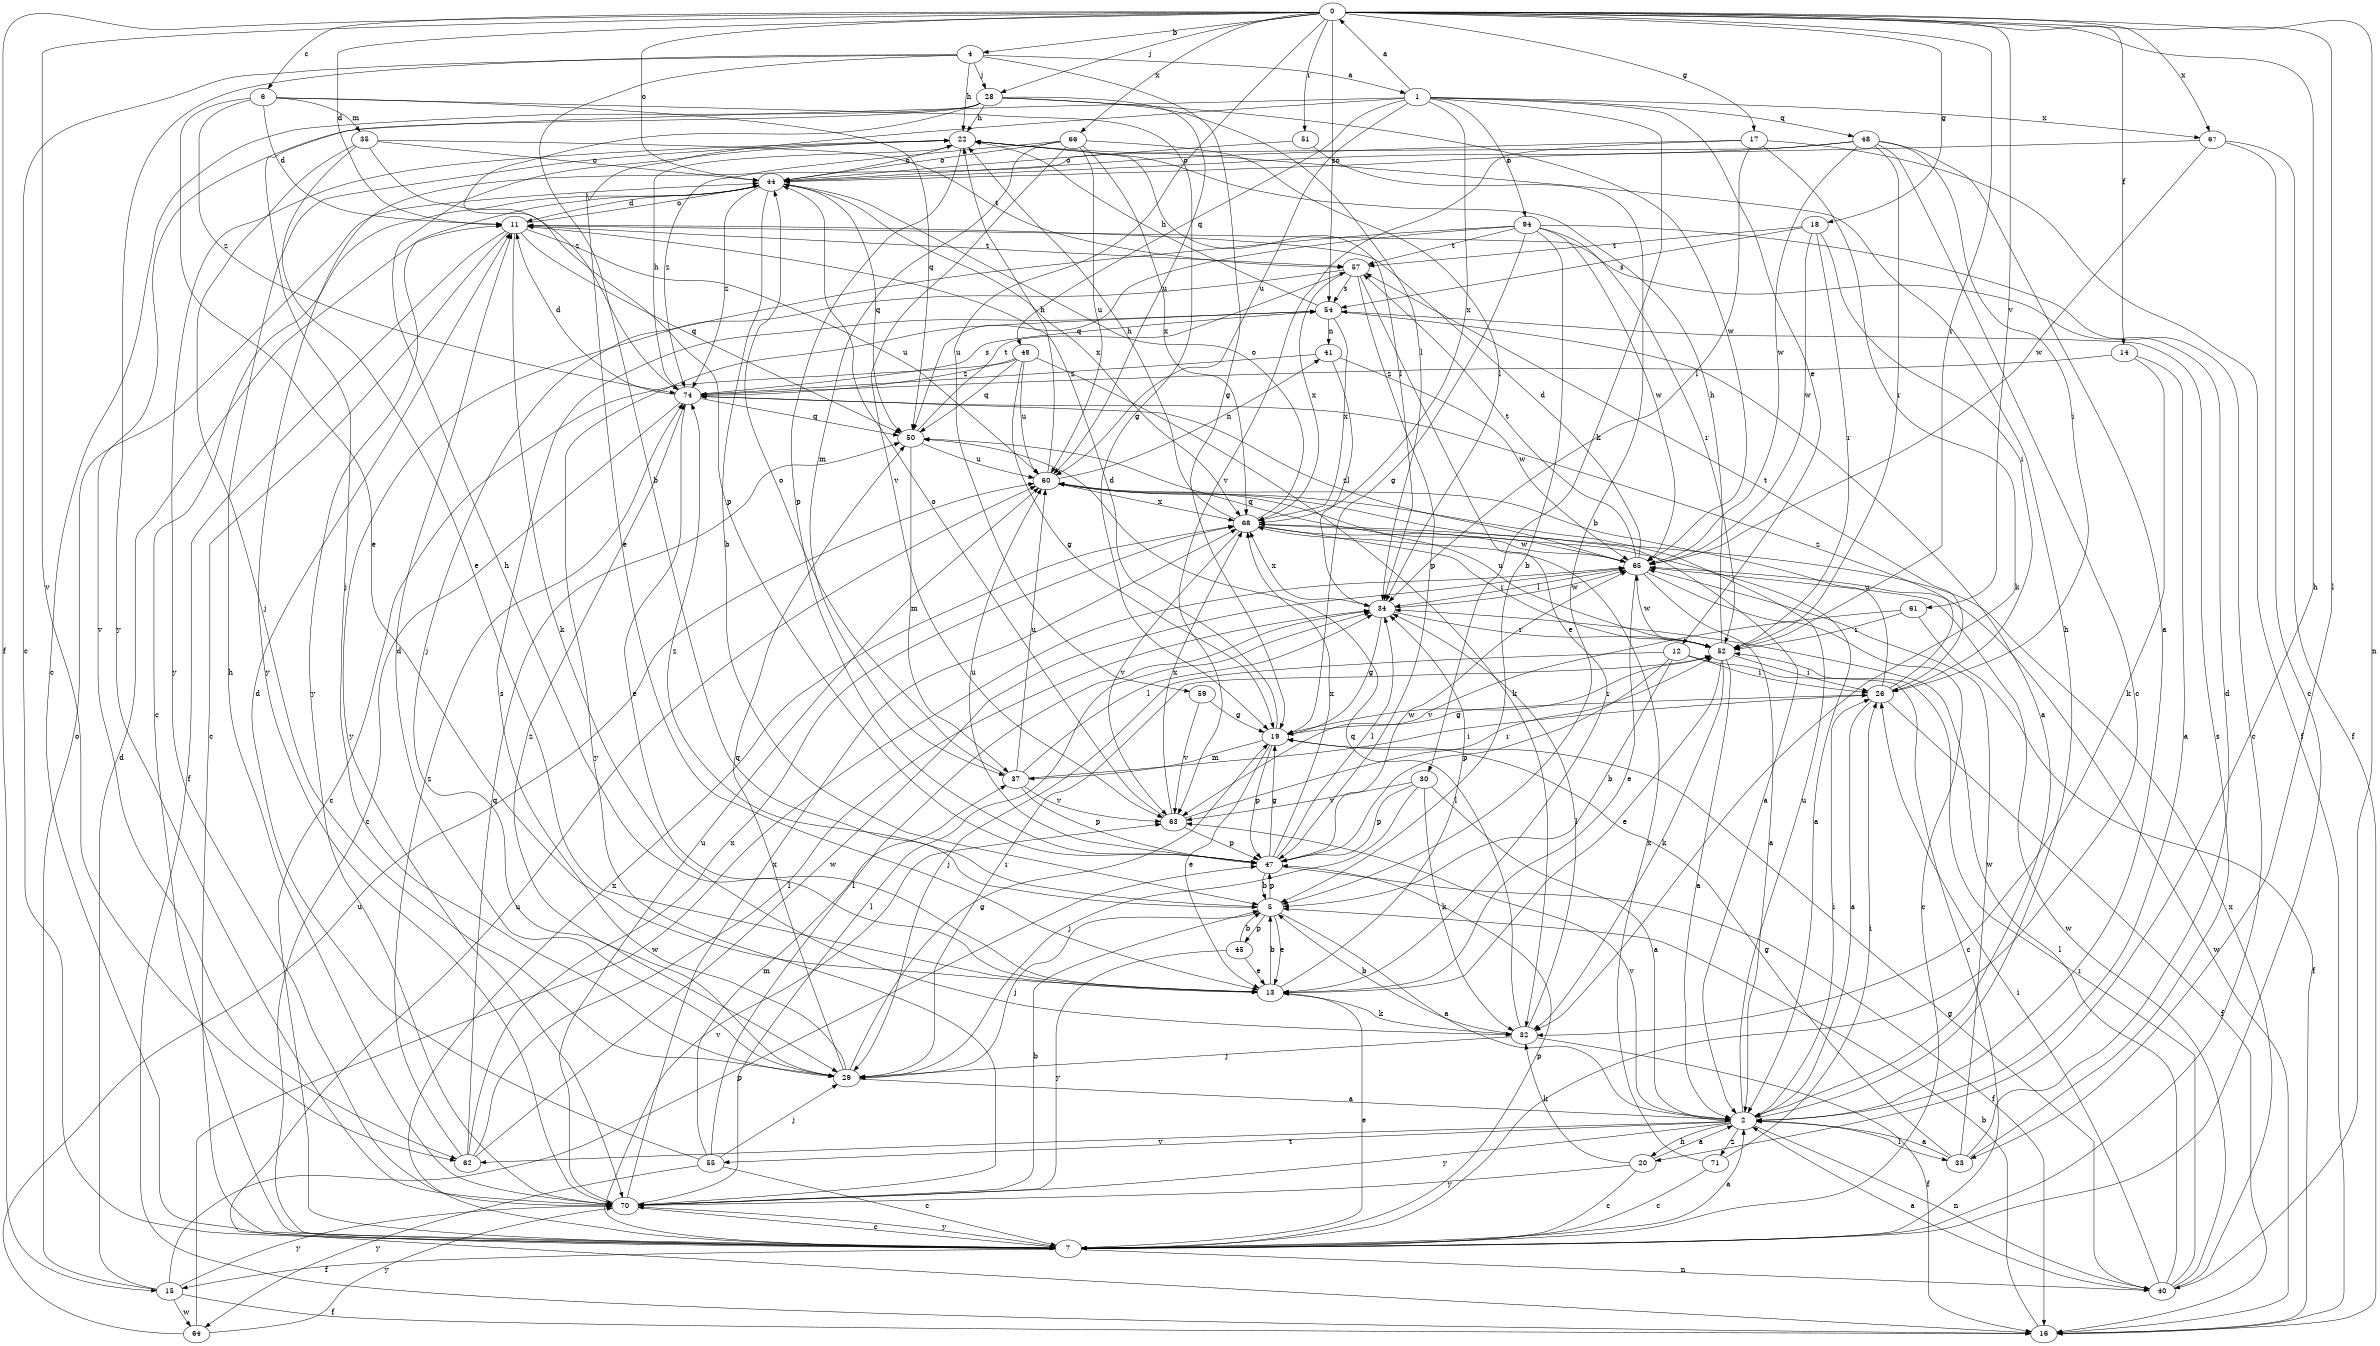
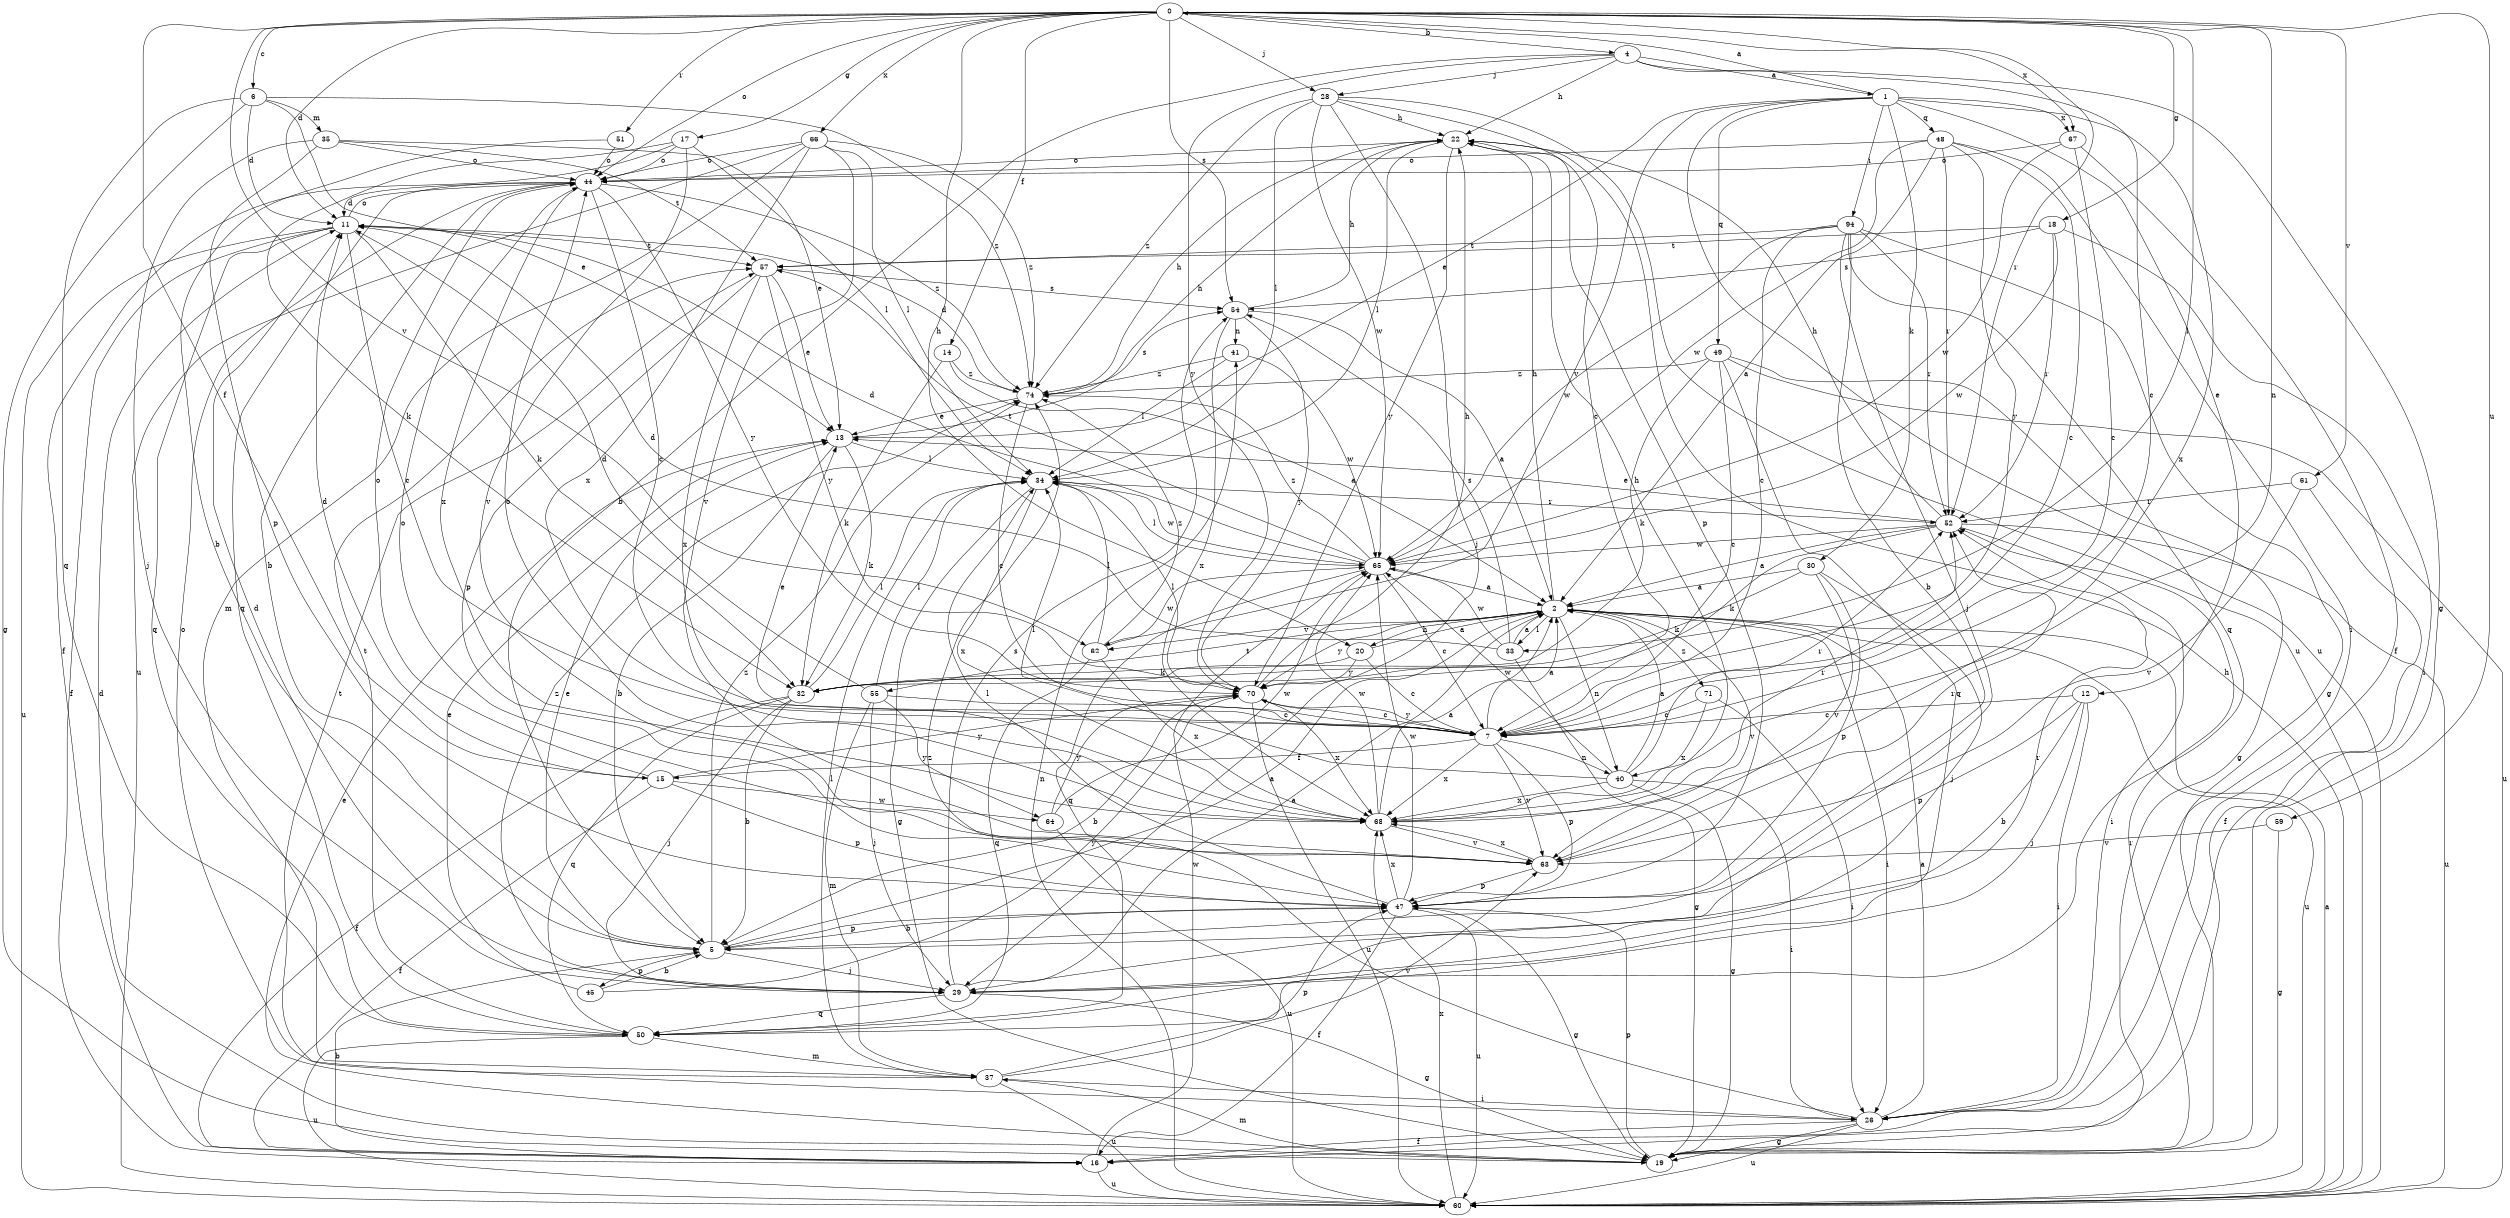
(797, 417) -> none
(1561, 848) -> none
